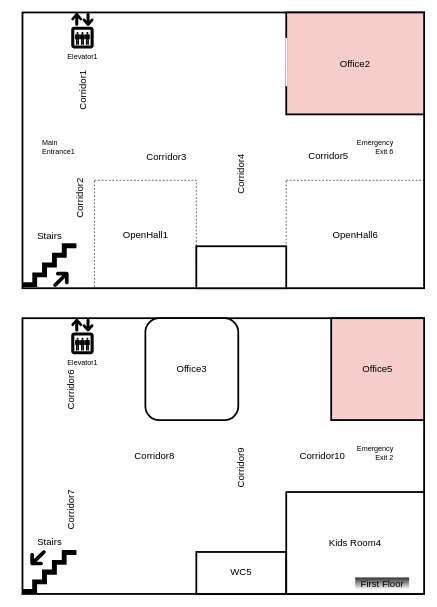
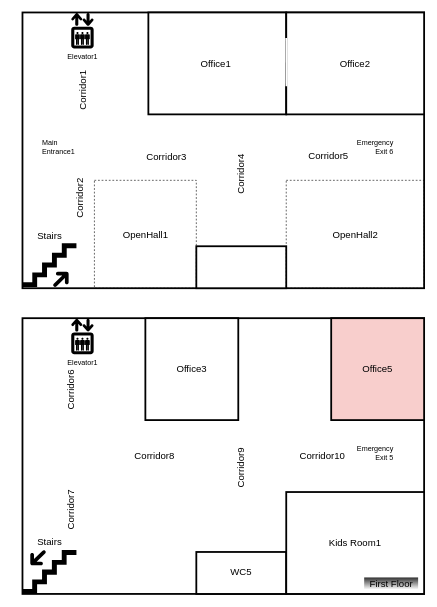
none -> (218, 63)
(356, 63) -> (356, 63)
(356, 234) -> (356, 234)
(192, 369) -> (192, 369)
(376, 453) -> (376, 453)
(356, 543) -> (356, 543)
(383, 584) -> (392, 584)
